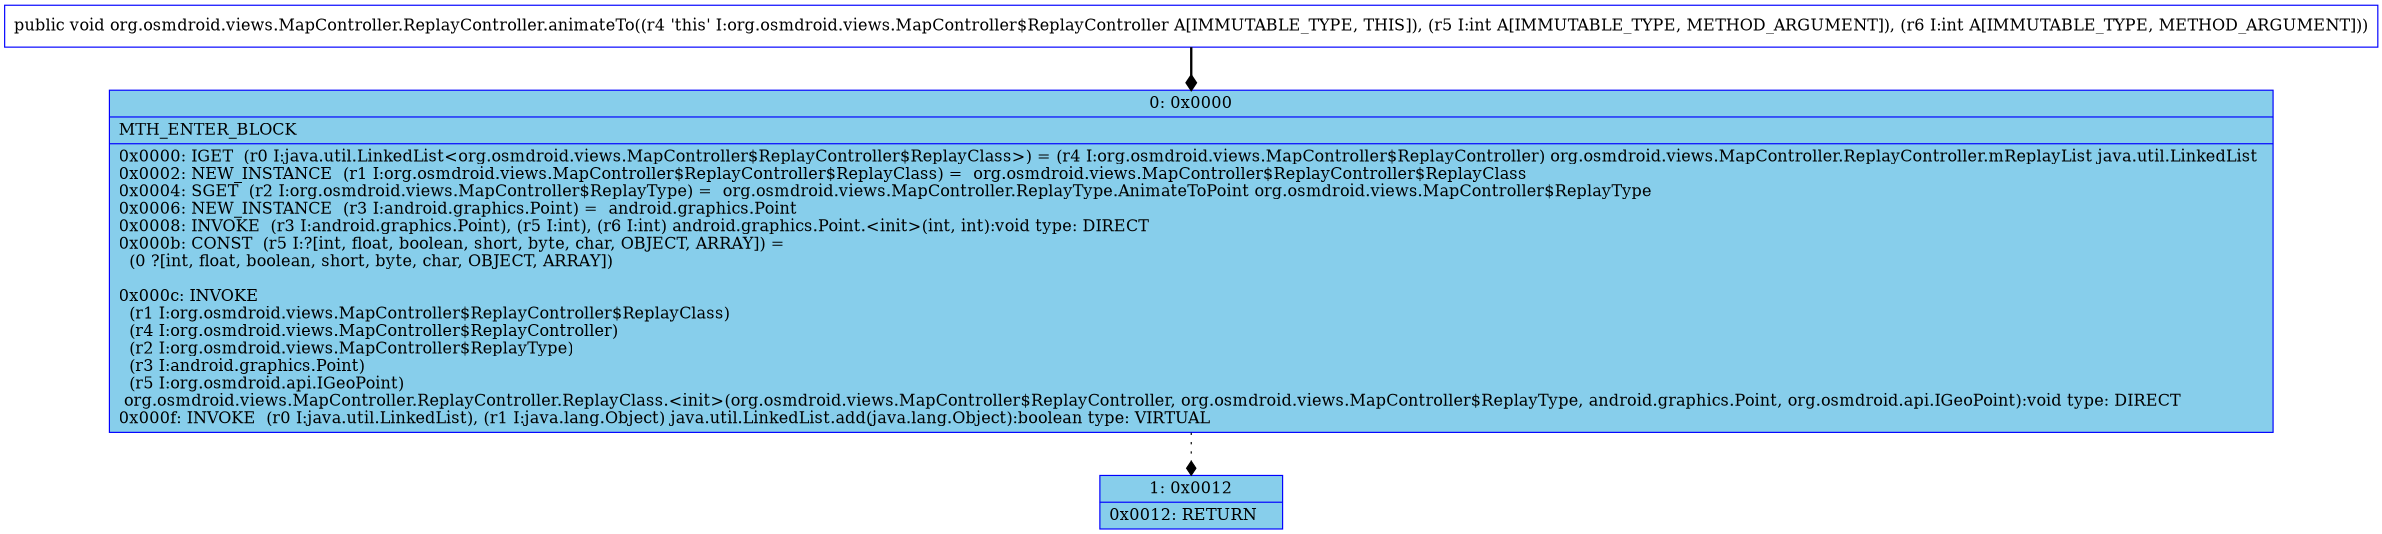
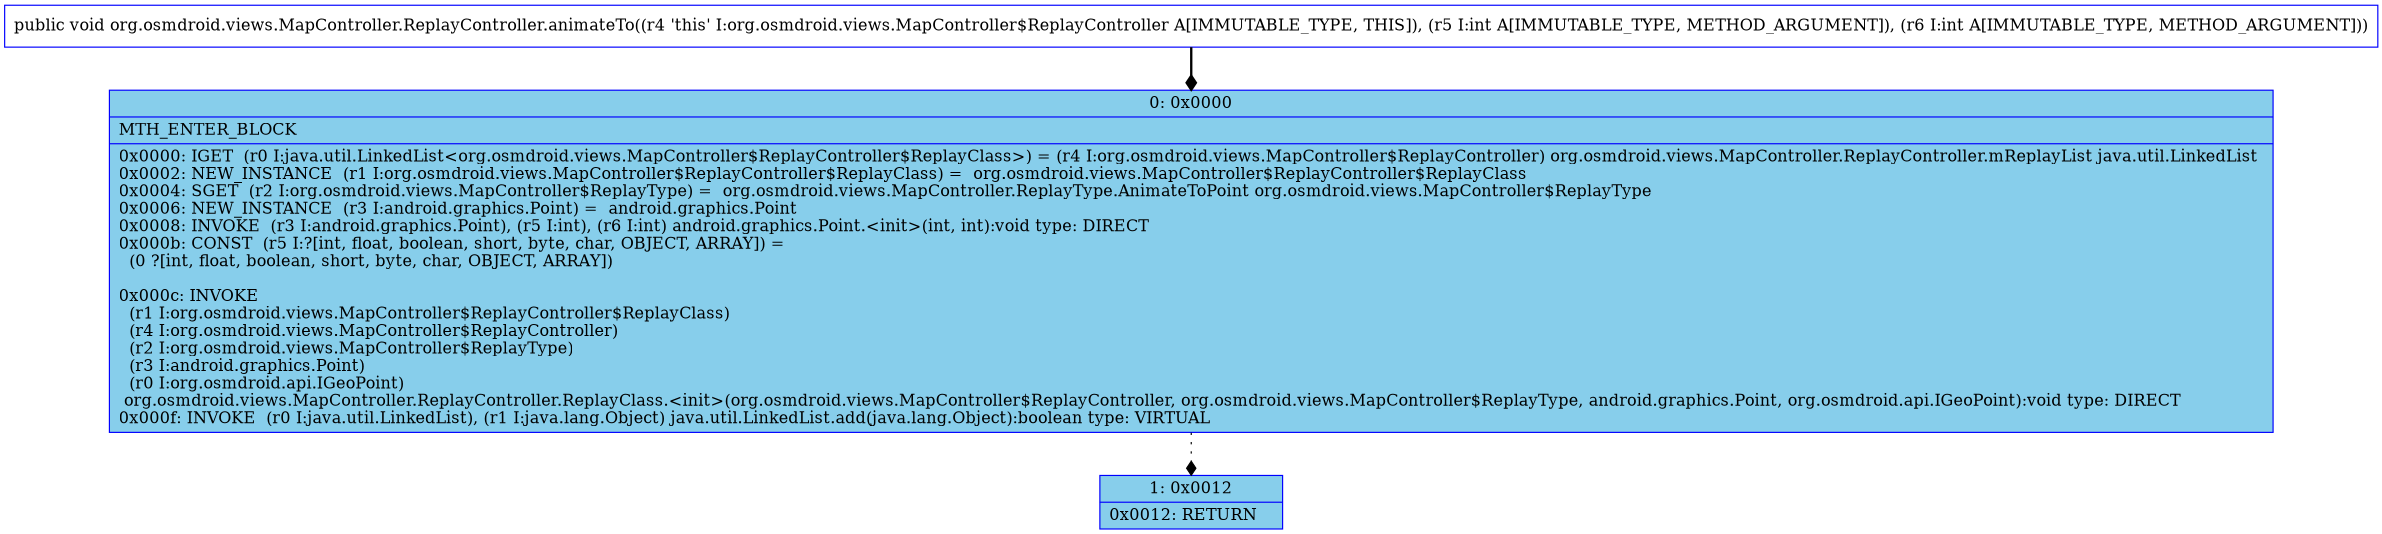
(262, 384) -> (262, 384)
